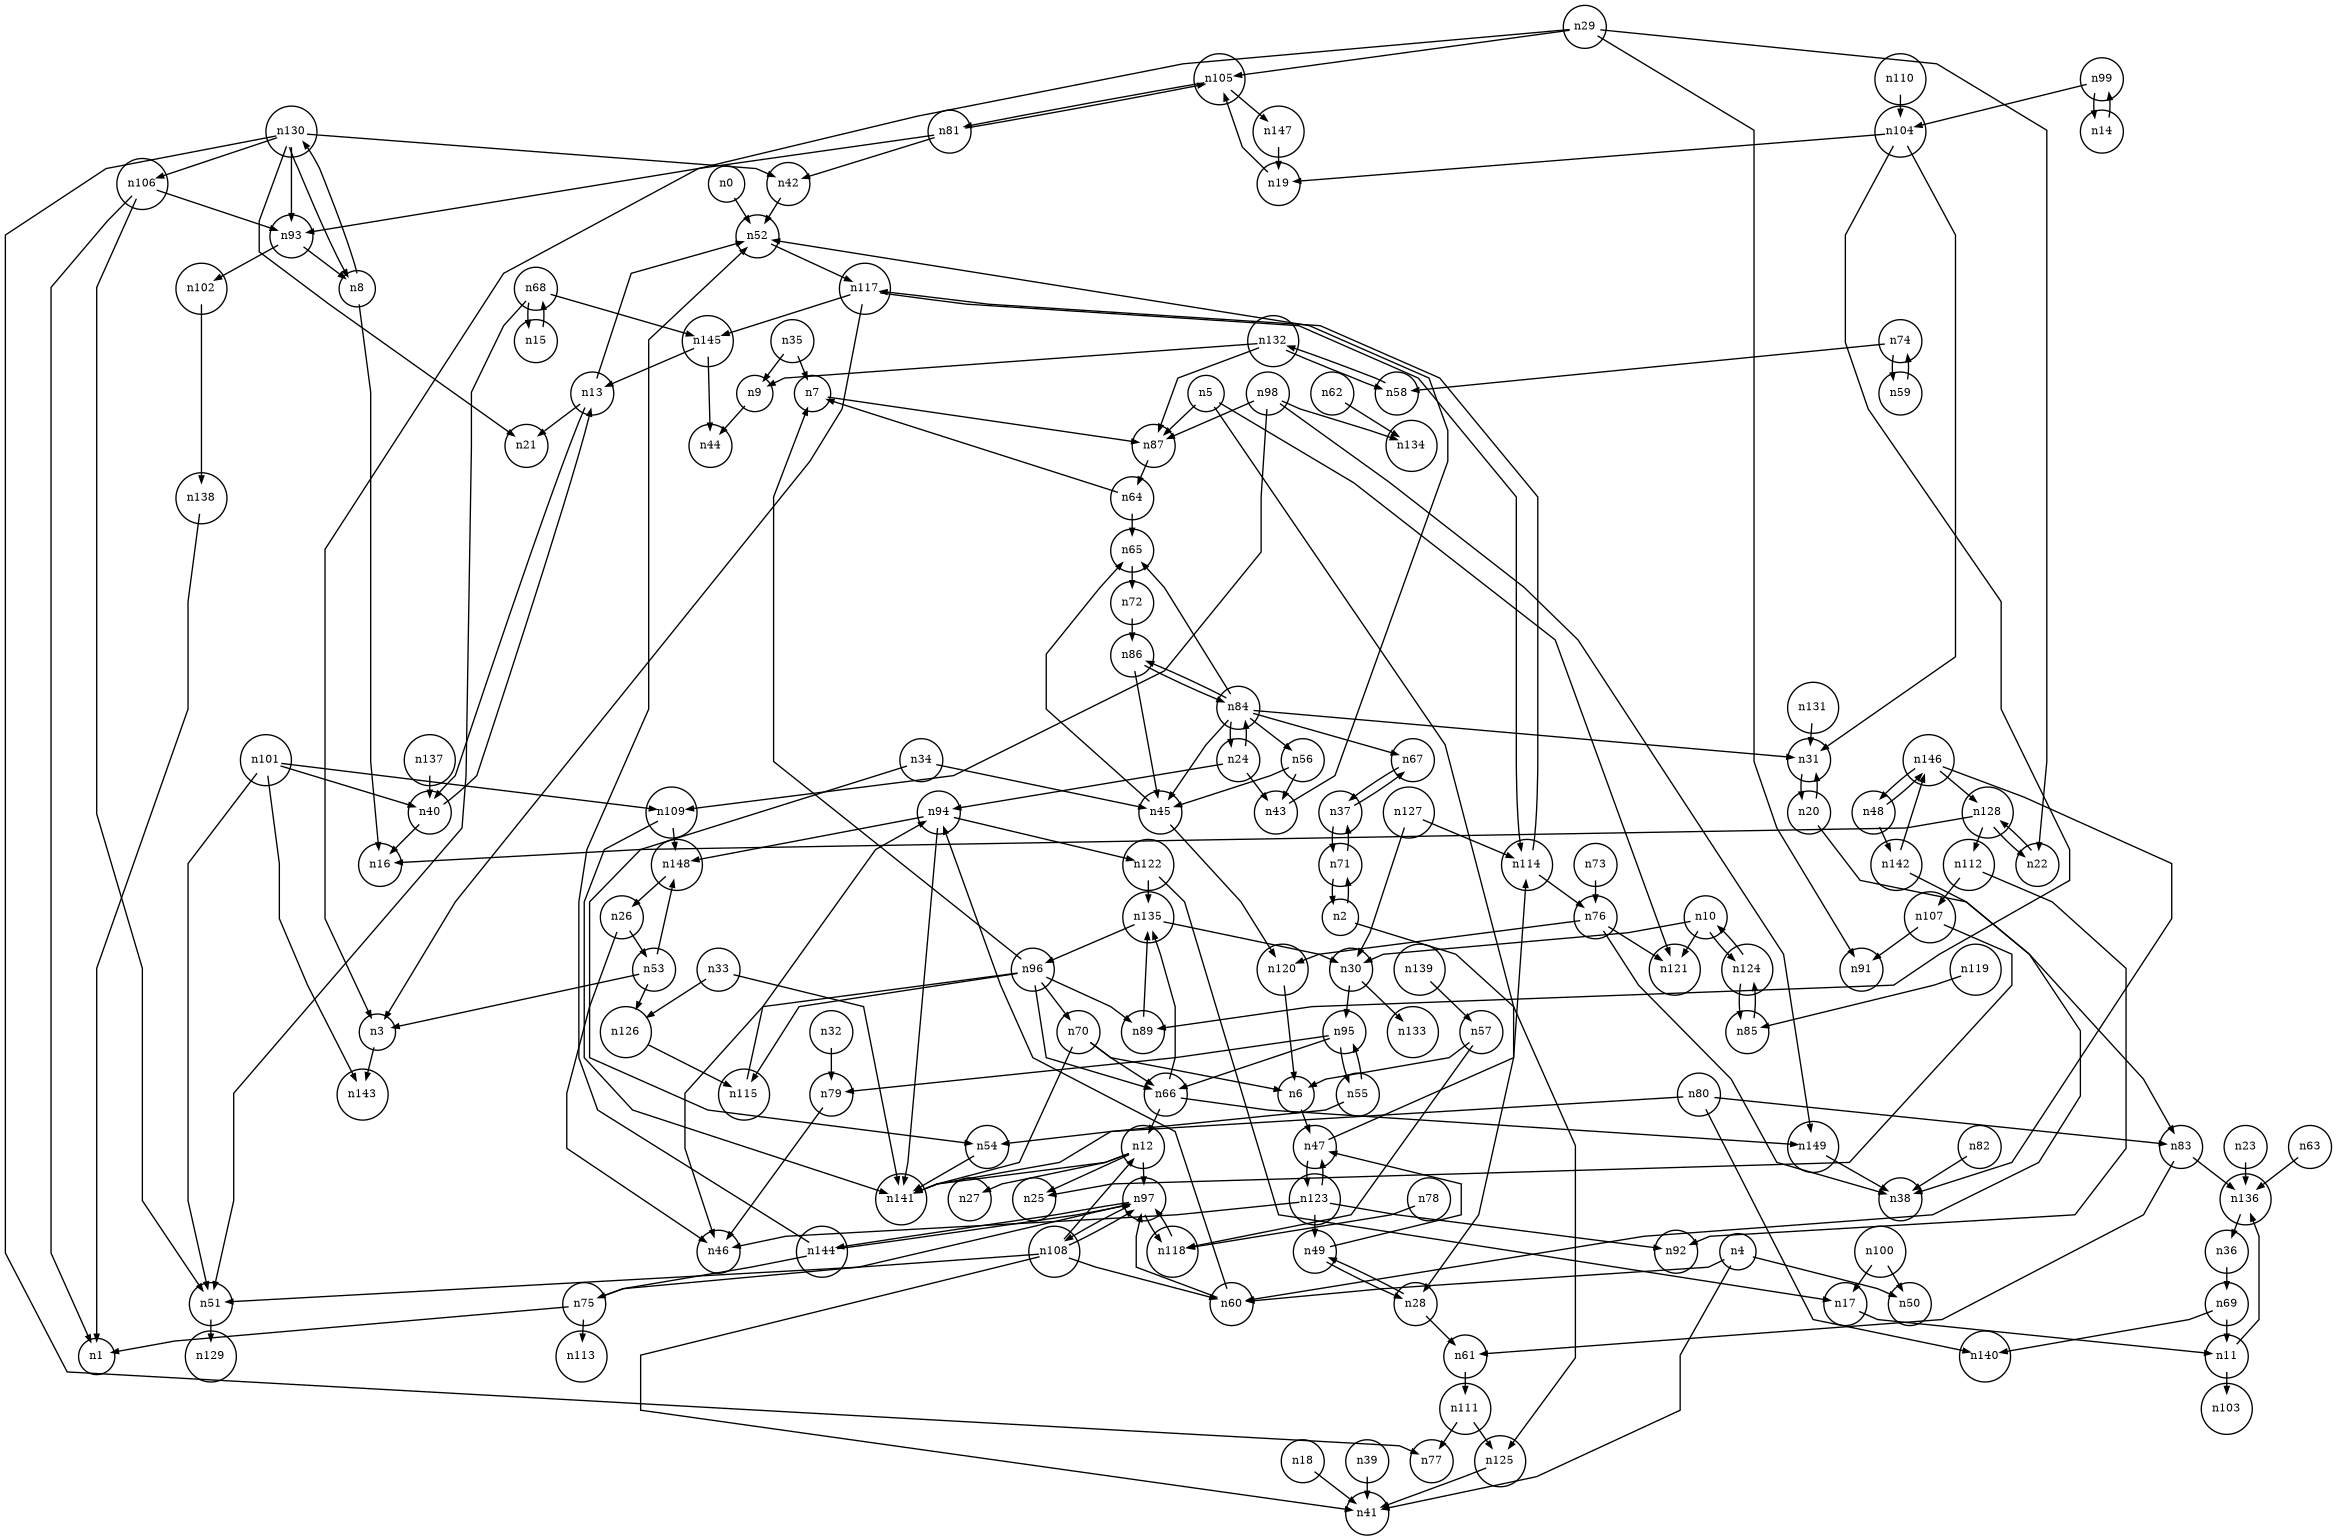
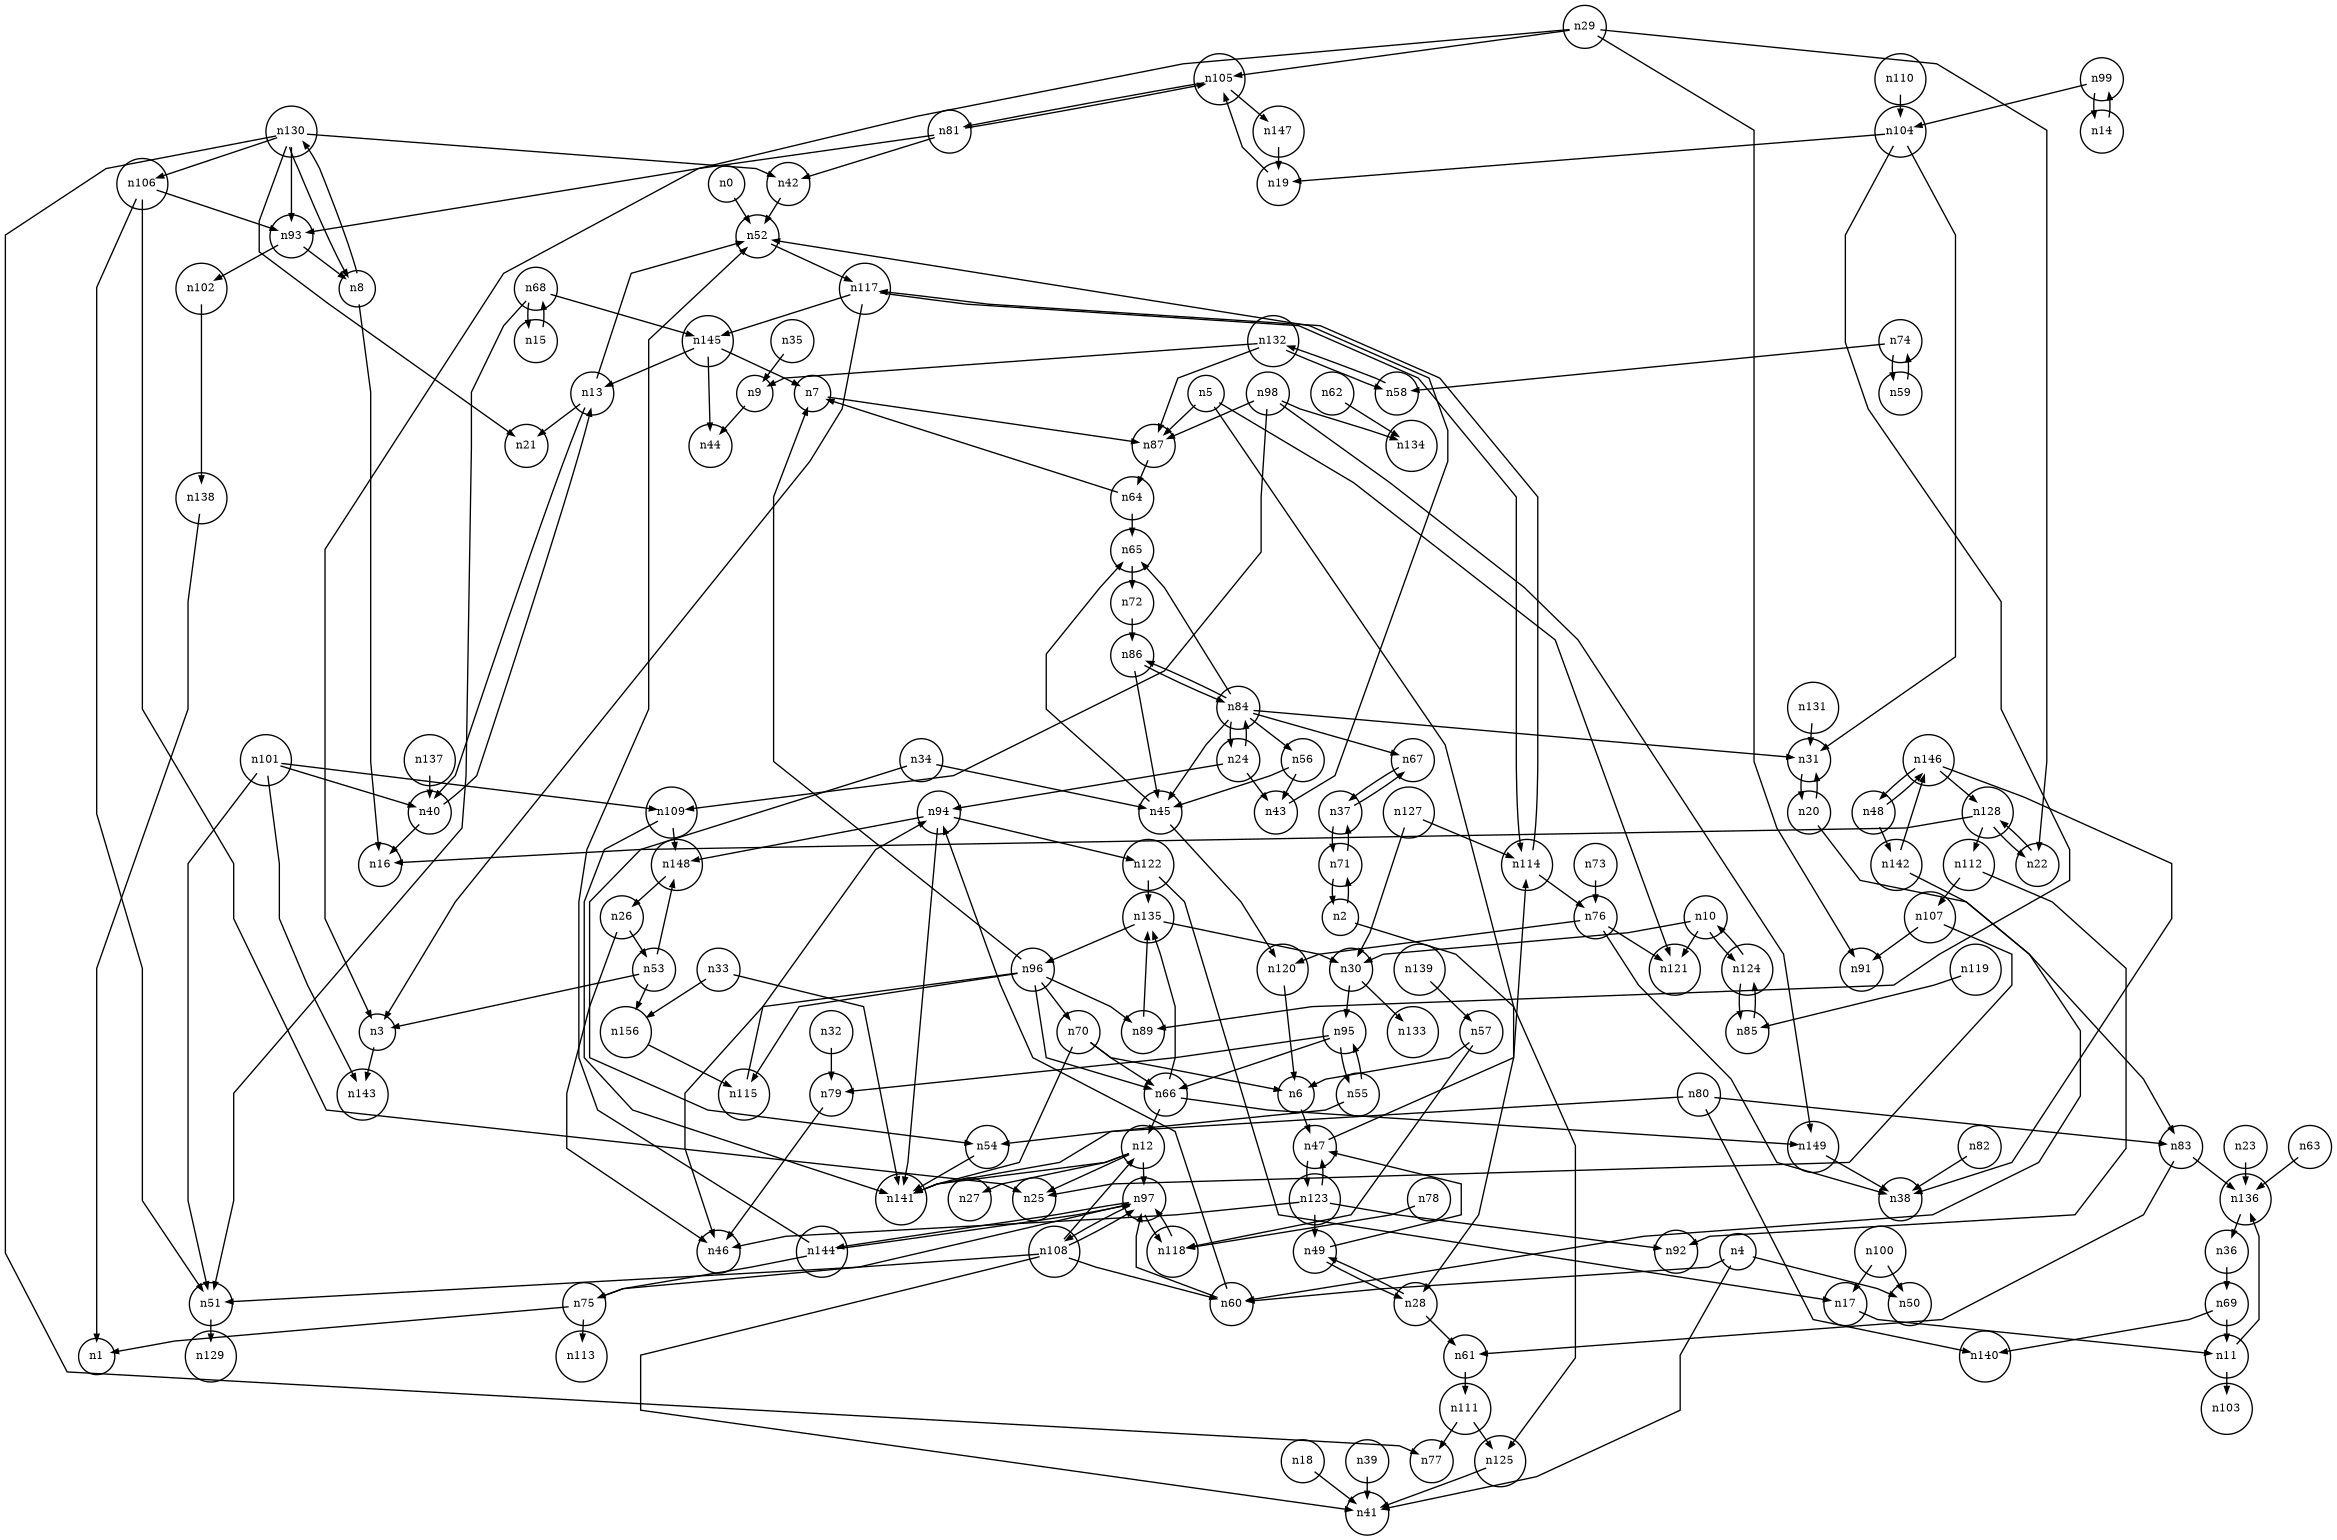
(801, 364) -> (757, 366)
(51, 754) -> (269, 991)
(626, 1032) -> (626, 1032)
